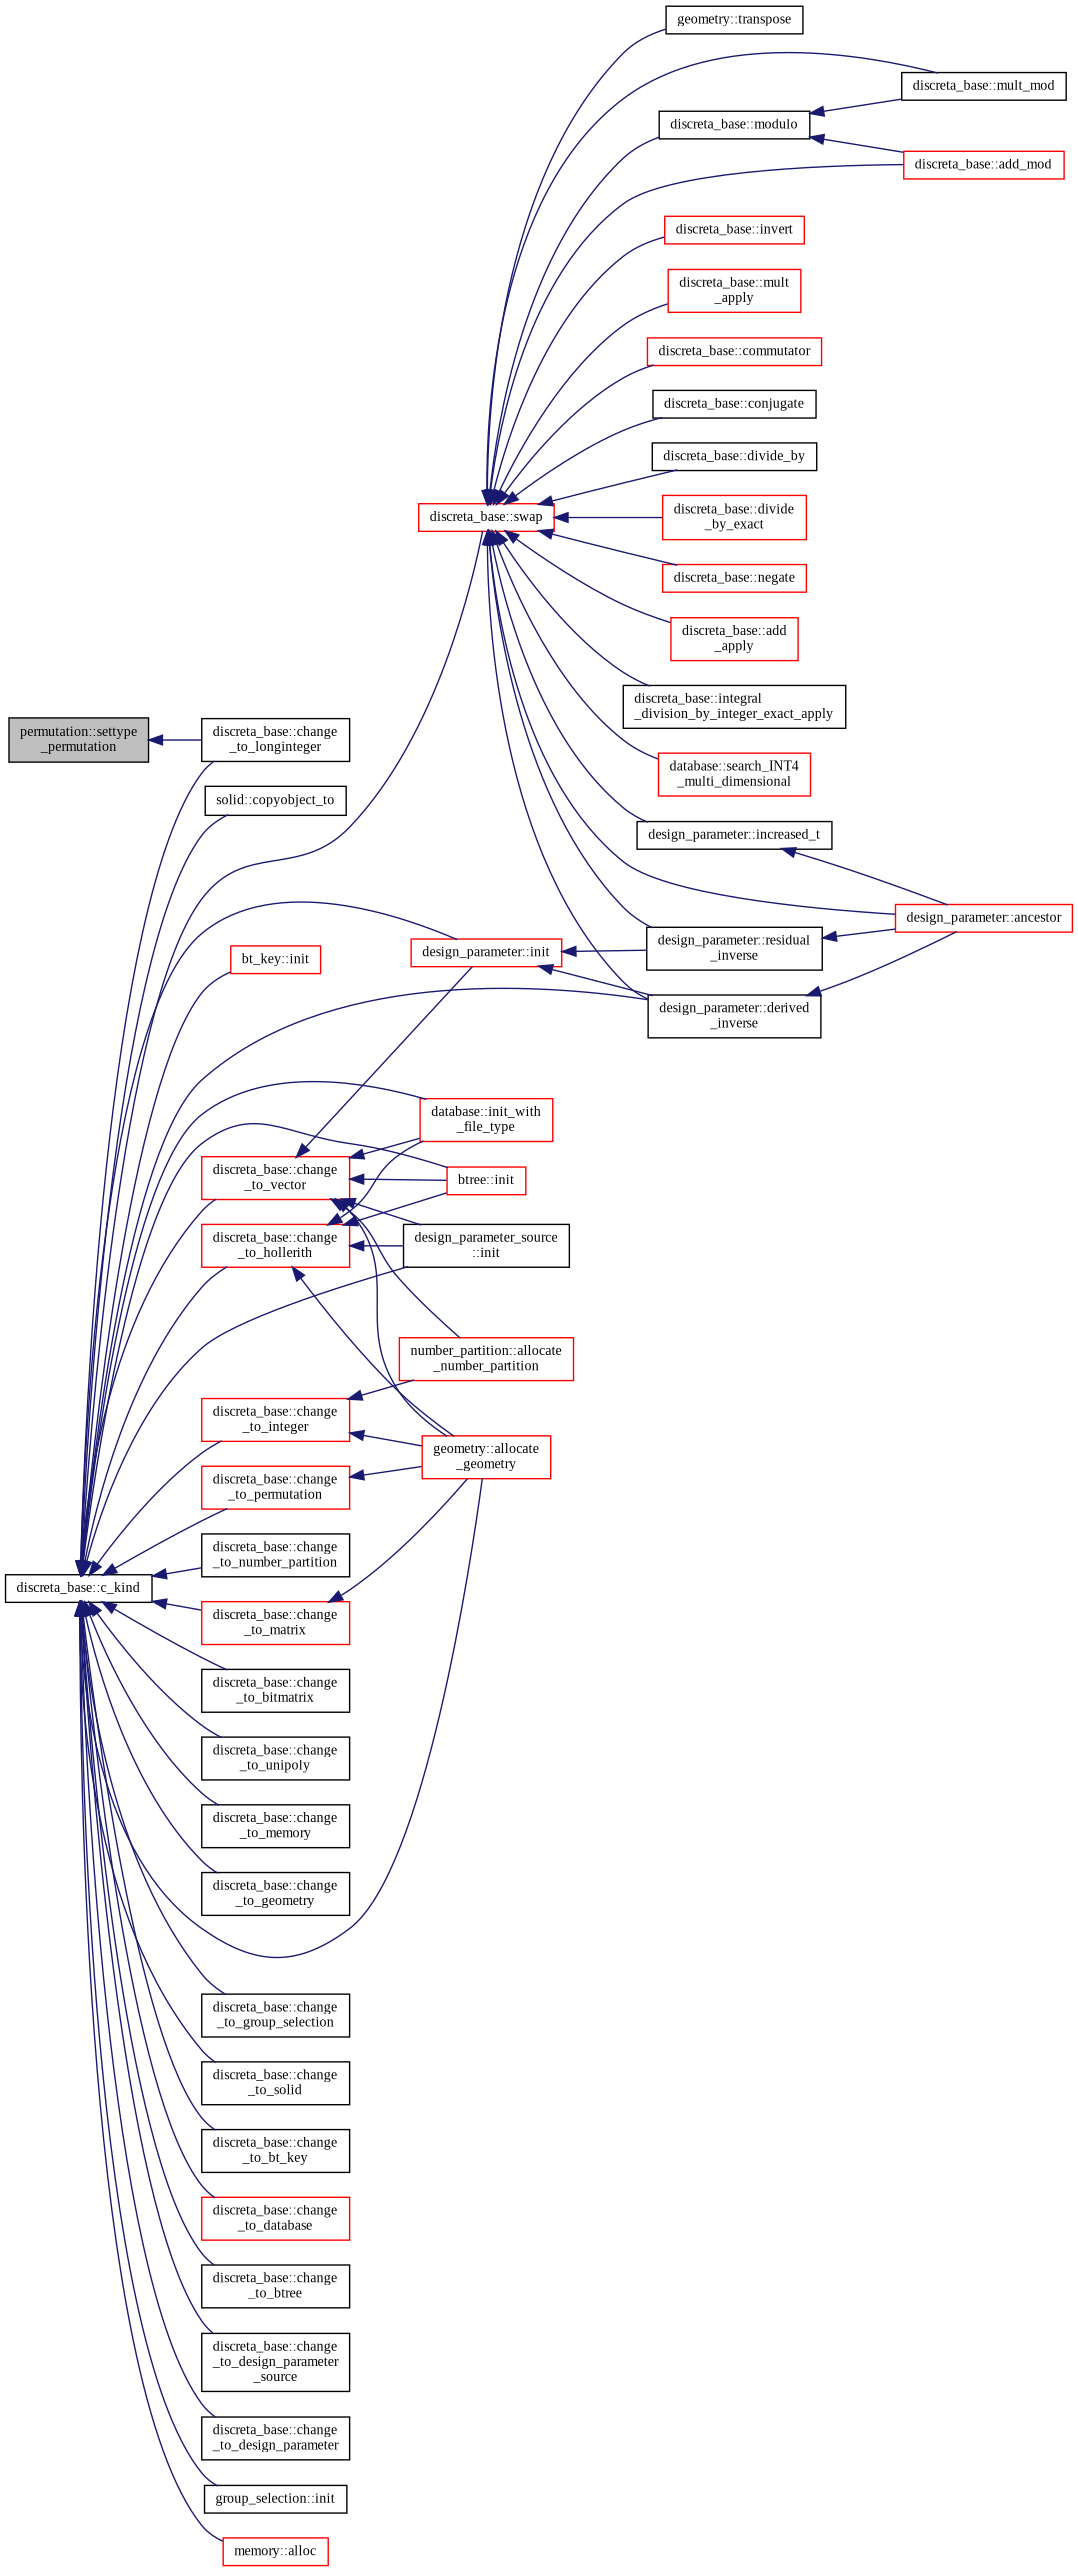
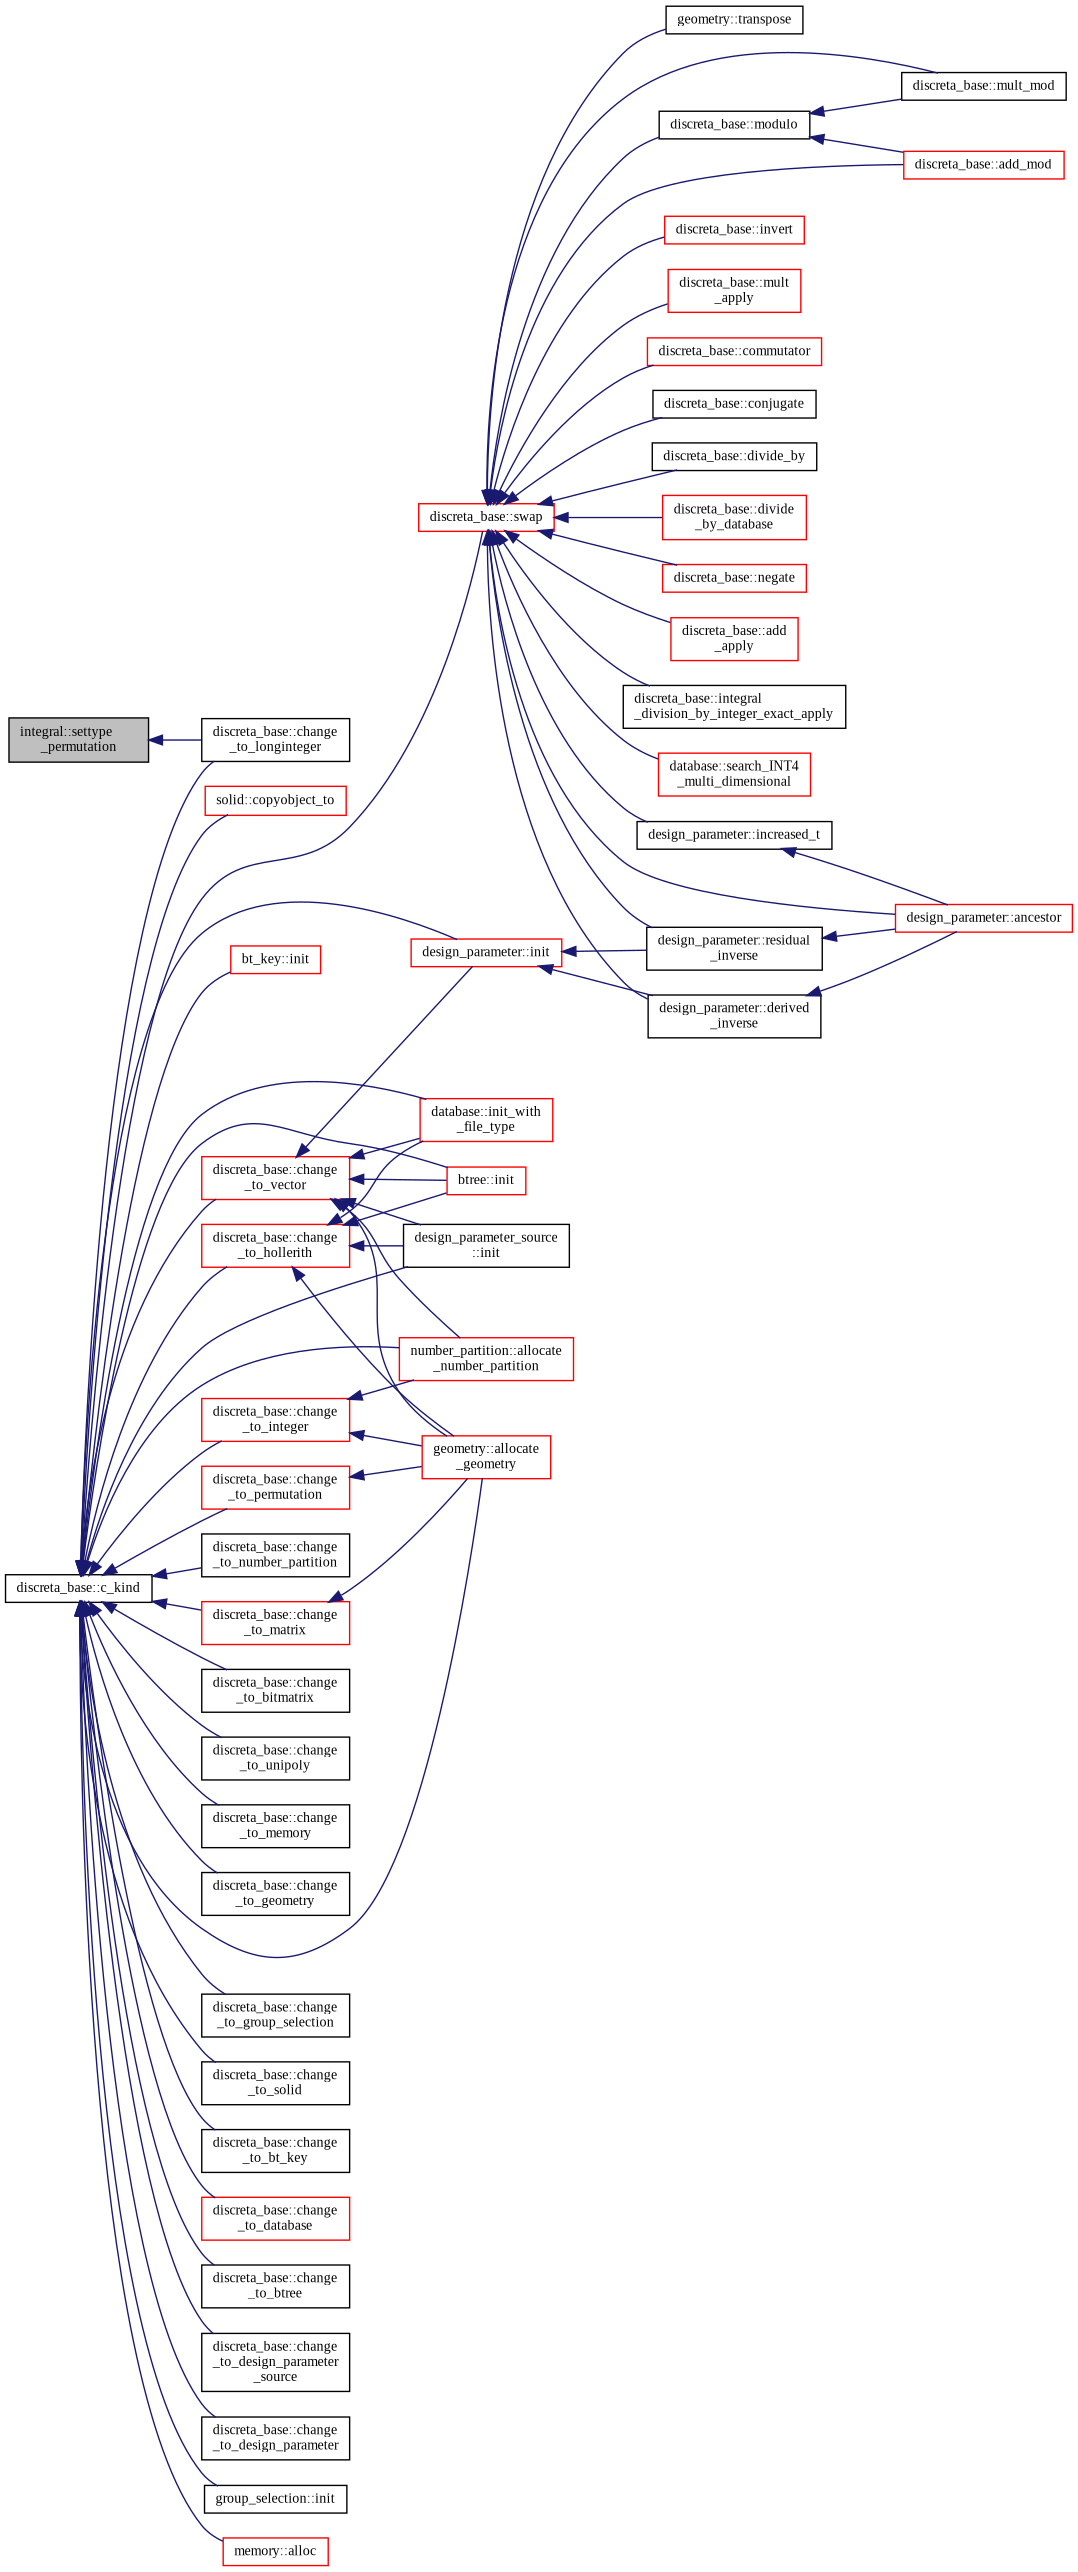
(735, 518) -> (735, 518)
(79, 740) -> (79, 740)
(276, 801) -> (276, 801)
(192, 1094) -> (198, 1388)
